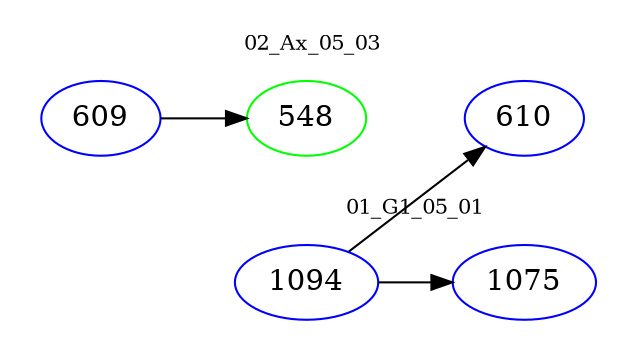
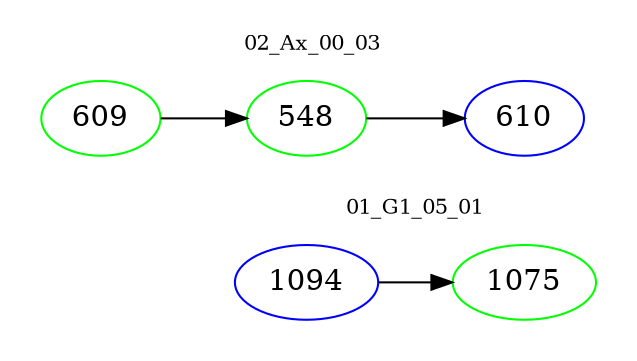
(313, 45) -> (313, 45)
(101, 118) -> (101, 118)
(408, 206) -> (405, 118)
(524, 282) -> (524, 282)
